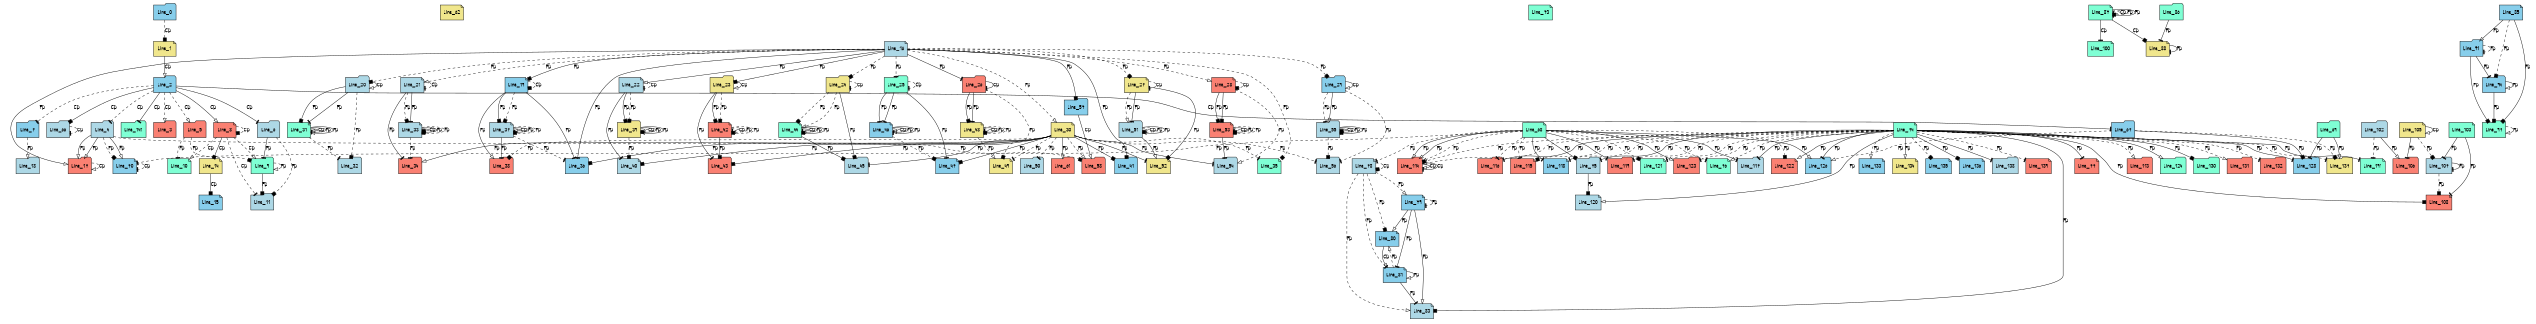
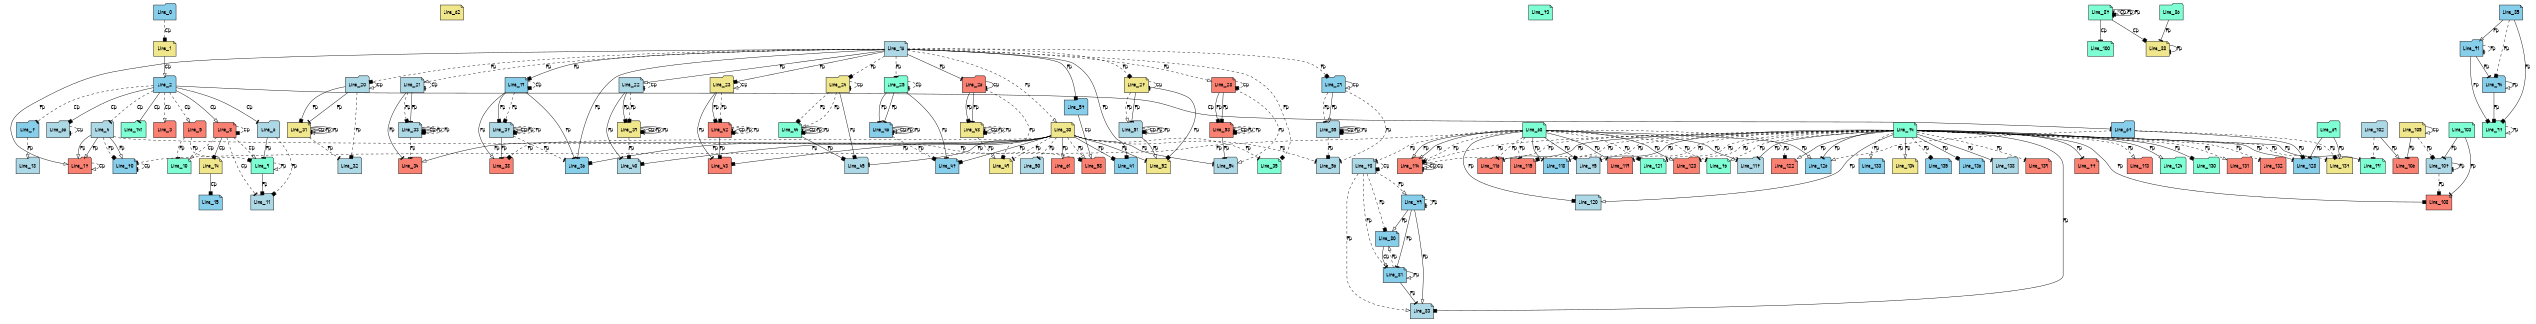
(299, 130) -> (299, 130)
(1588, 182) -> (1477, 180)
